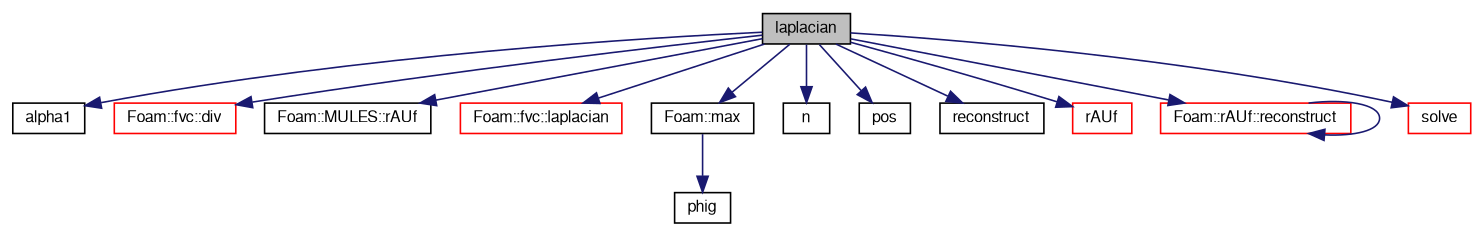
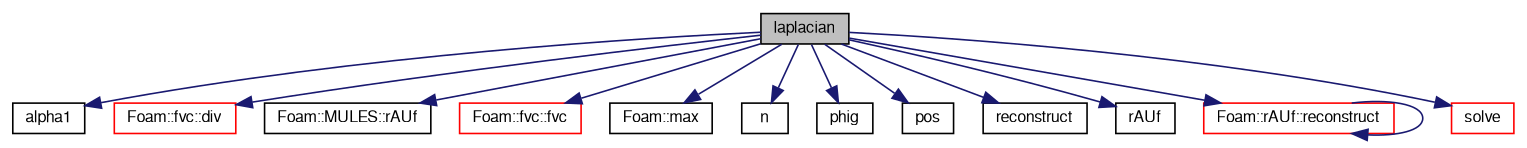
(541, 118) -> (520, 118)
(1102, 118) -> (1145, 118)
(703, 155) -> (821, 66)
